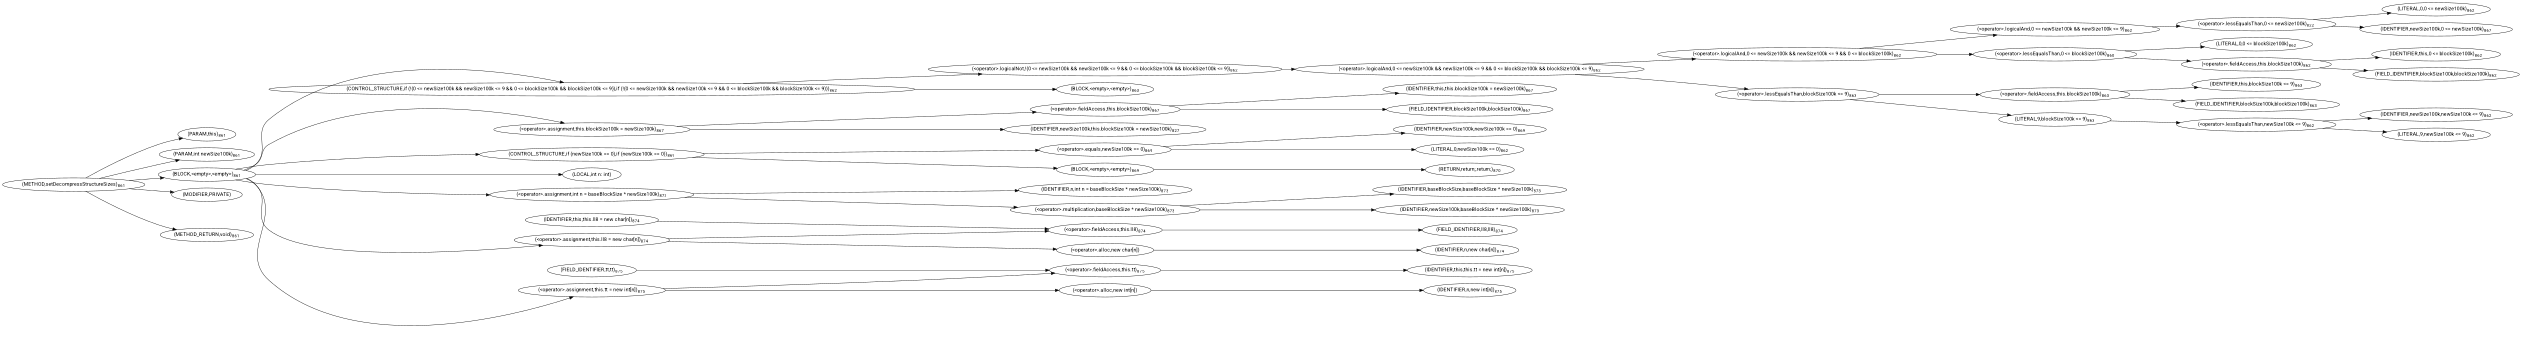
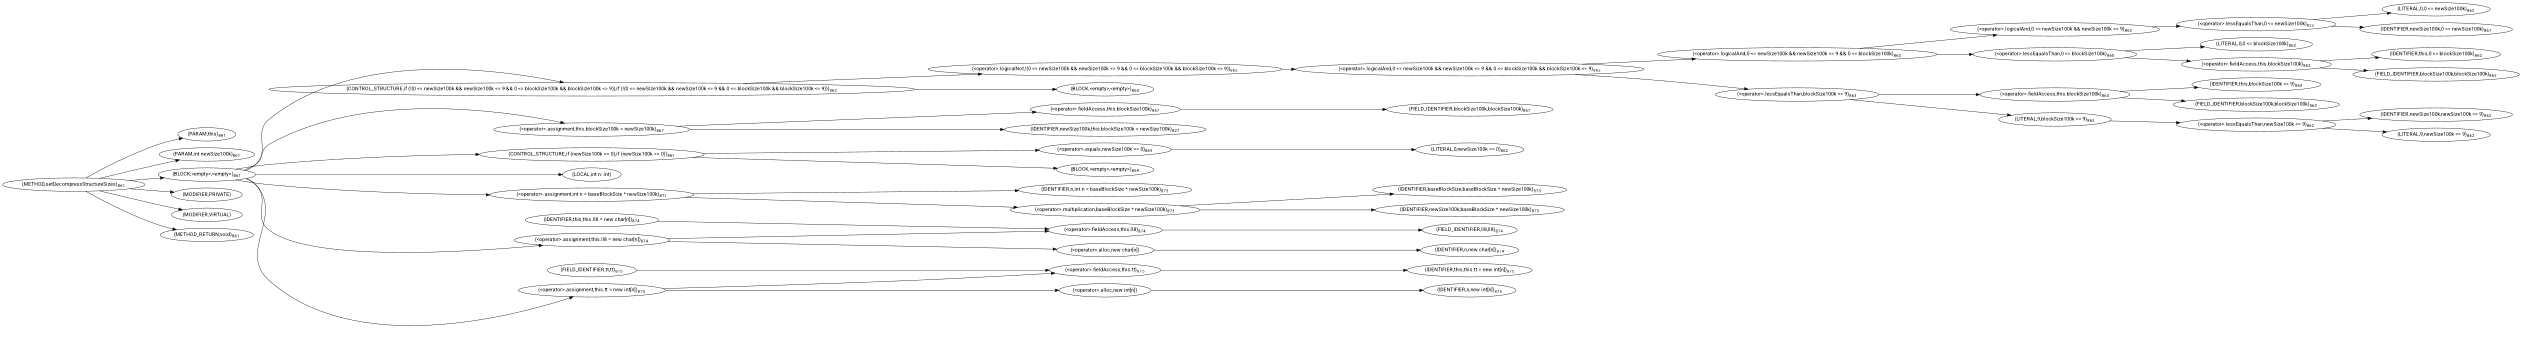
(1470, 89) -> none
(1470, 130) -> none
(1470, 170) -> none
none -> (207, 215)
